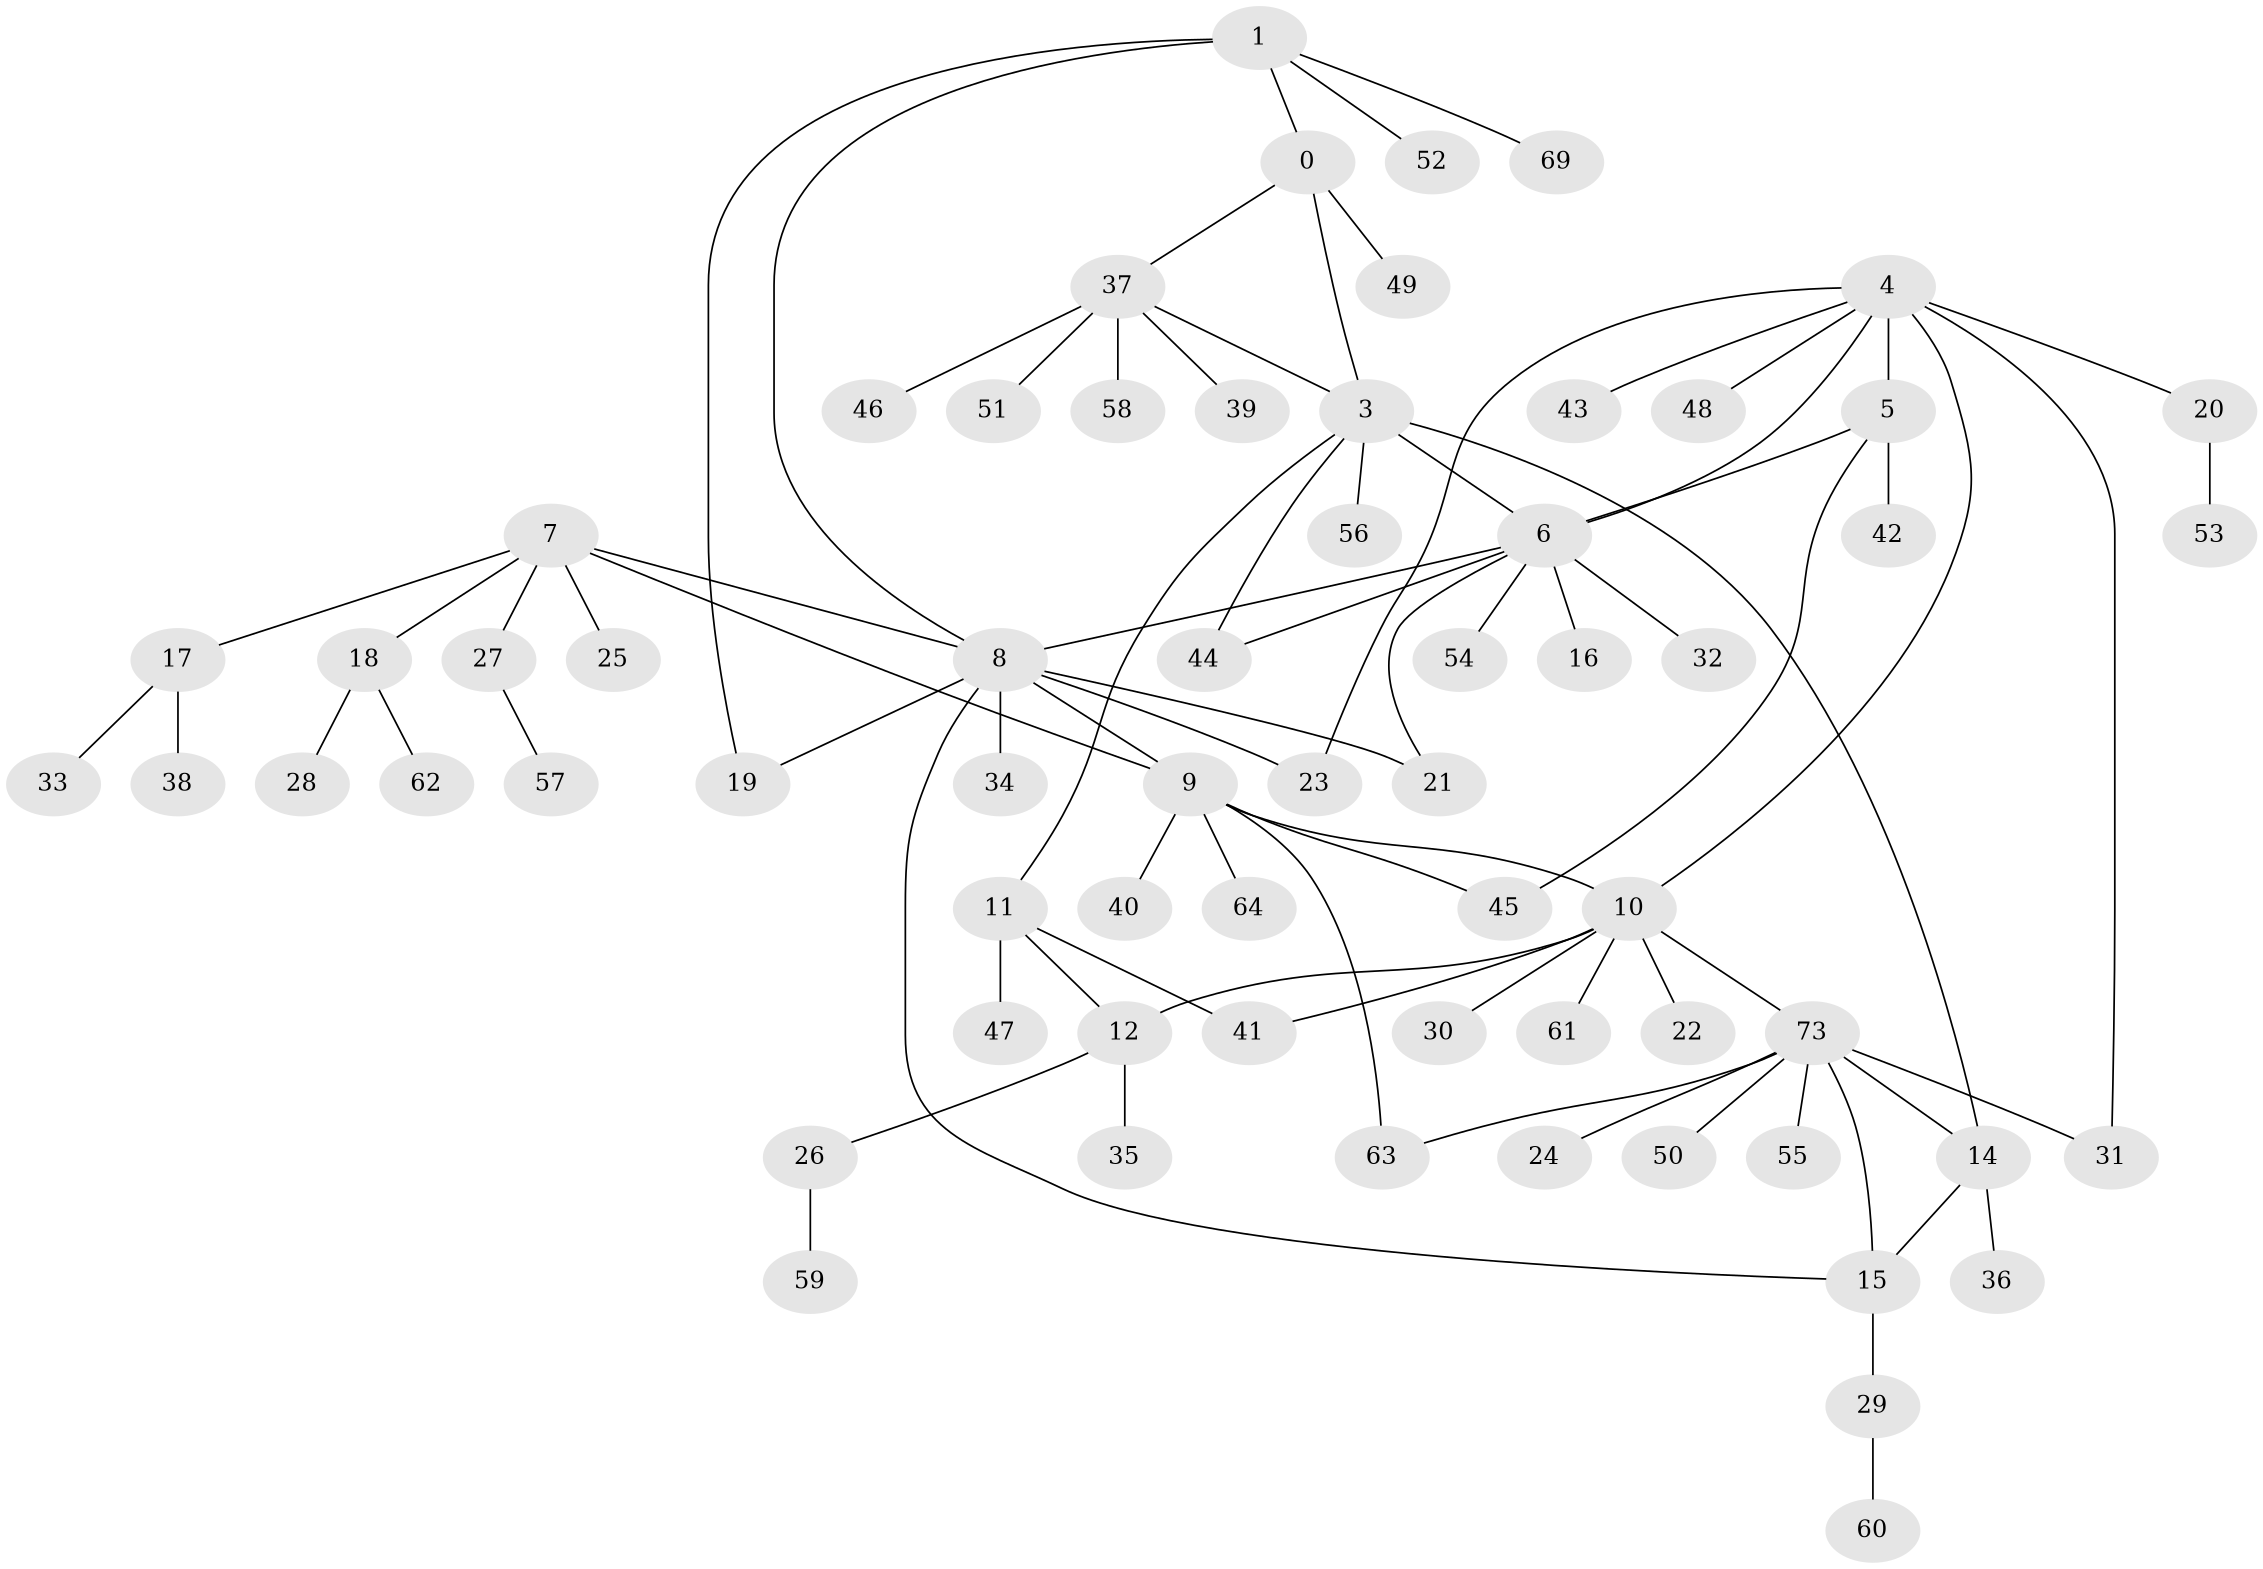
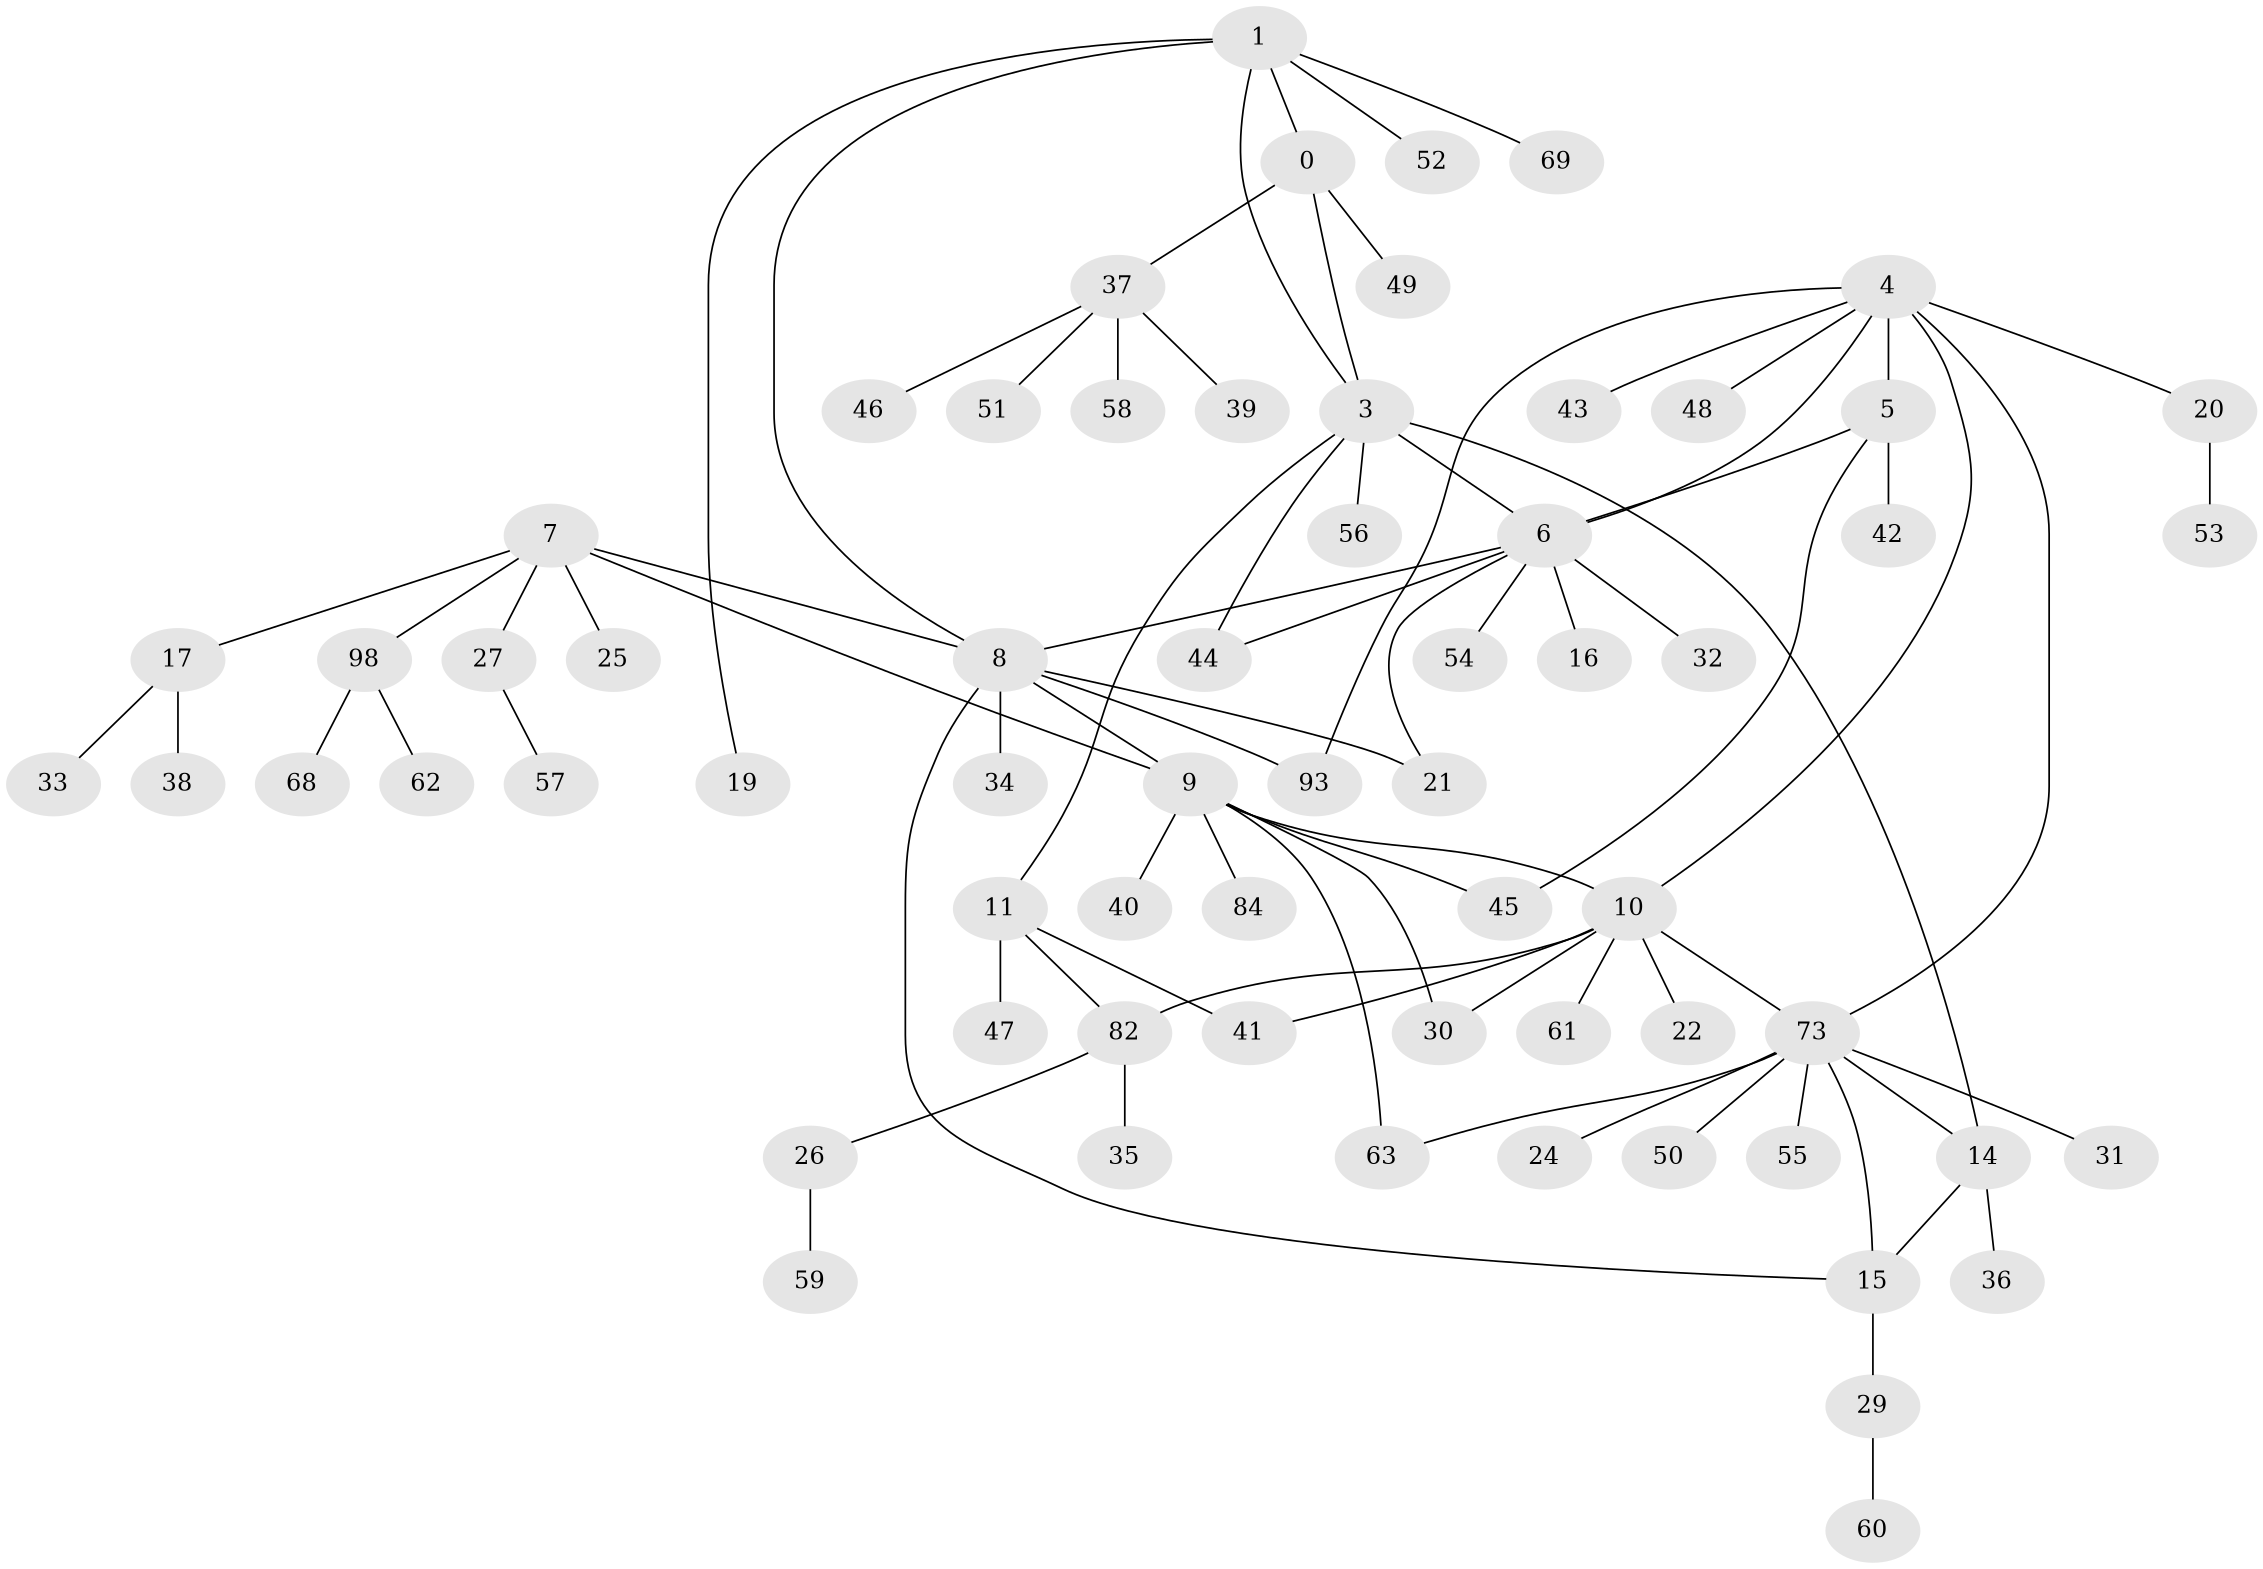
(1242, 349) -> (1260, 236)
(365, 660) -> (365, 660)
(2115, 675) -> (2049, 686)
(872, 722) -> none
(302, 784) -> (302, 784)
(1315, 784) -> (1315, 784)
none -> (1361, 872)
(1249, 909) -> (1249, 909)
(1125, 1033) -> (1125, 1033)
